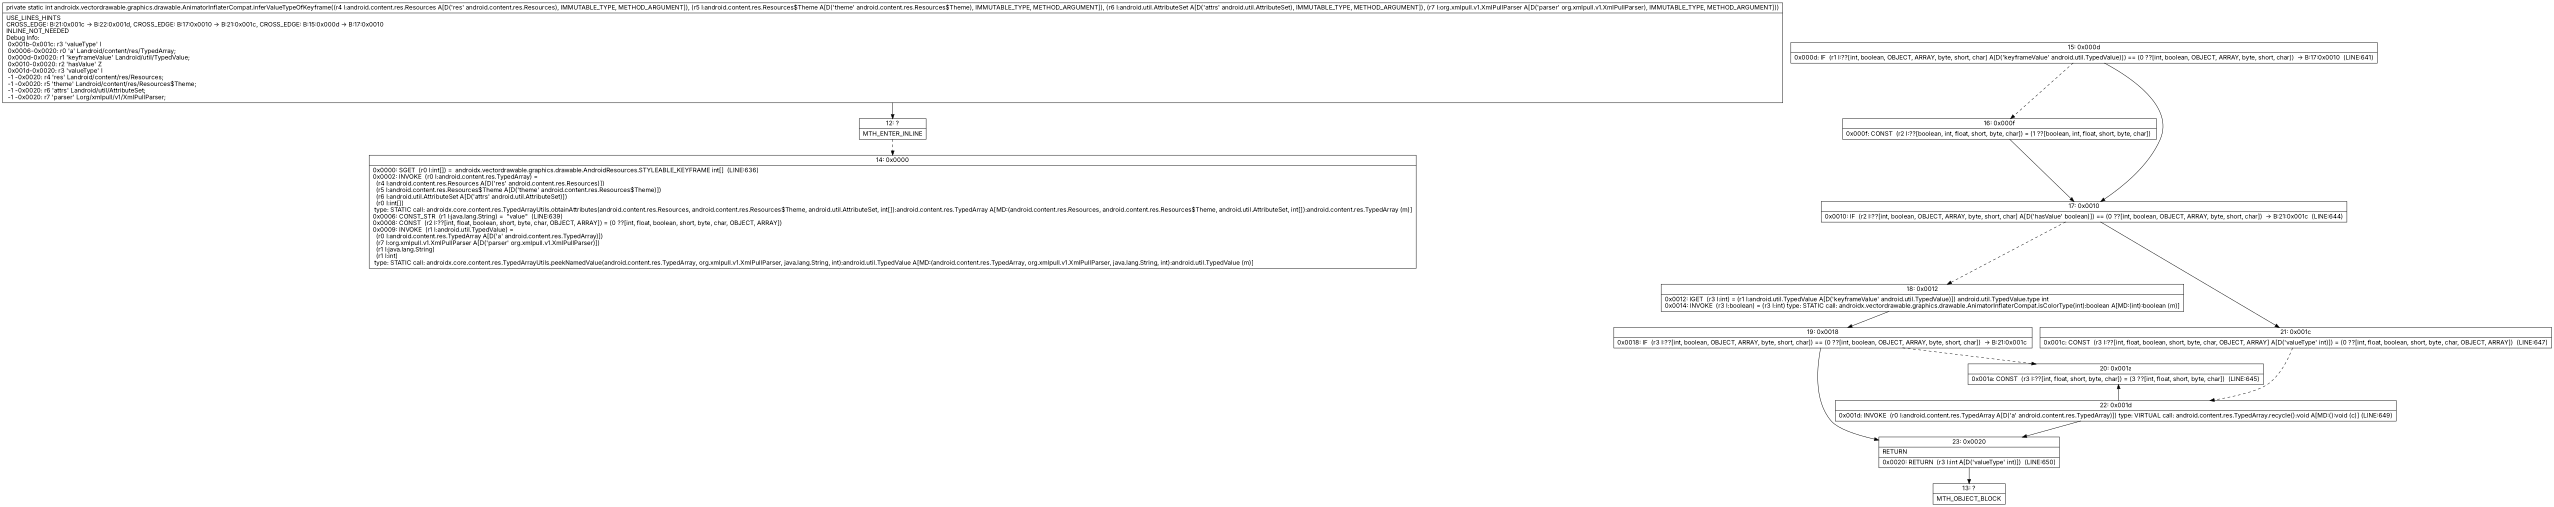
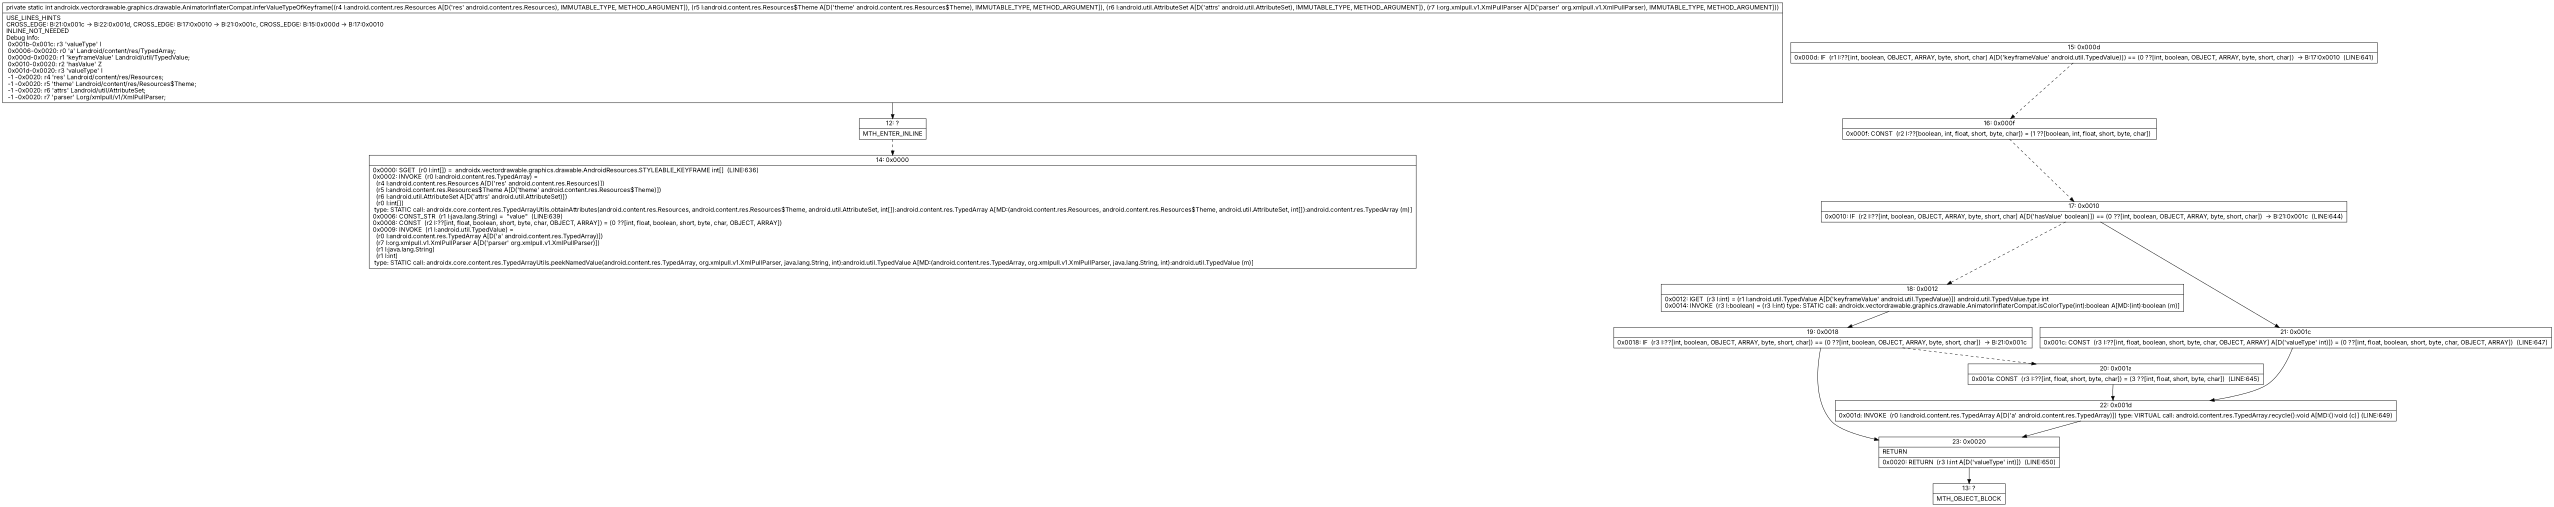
(2162, 129) -> none
(2040, 169) -> (2040, 169)
(2263, 387) -> (2263, 387)
(2119, 395) -> (2113, 390)
